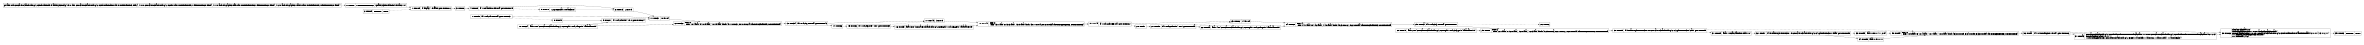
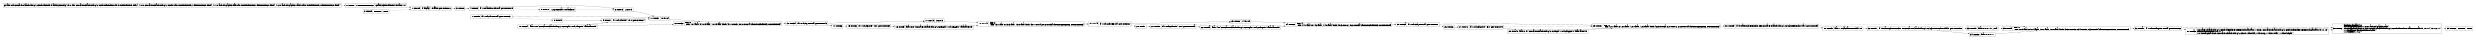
none -> (1481, 27)
